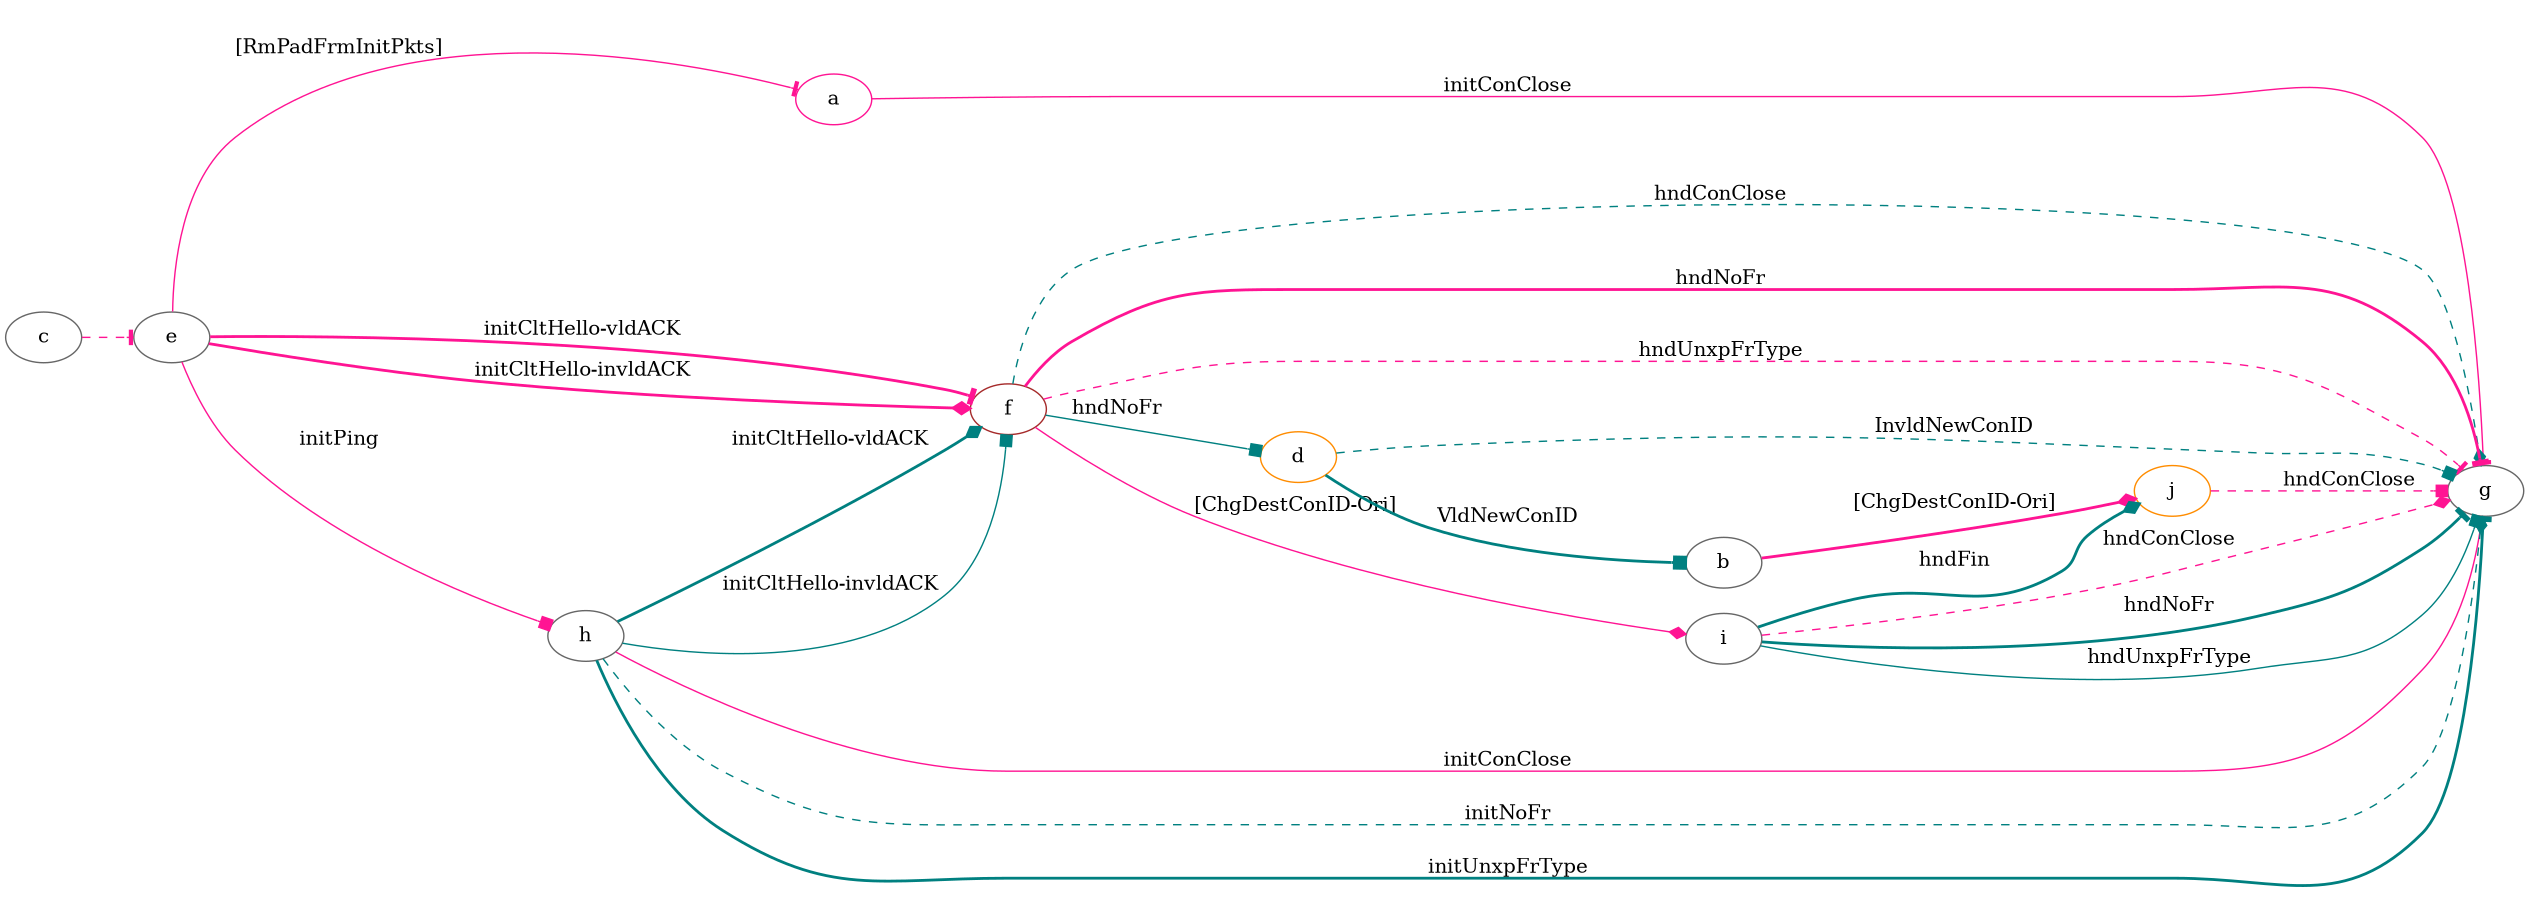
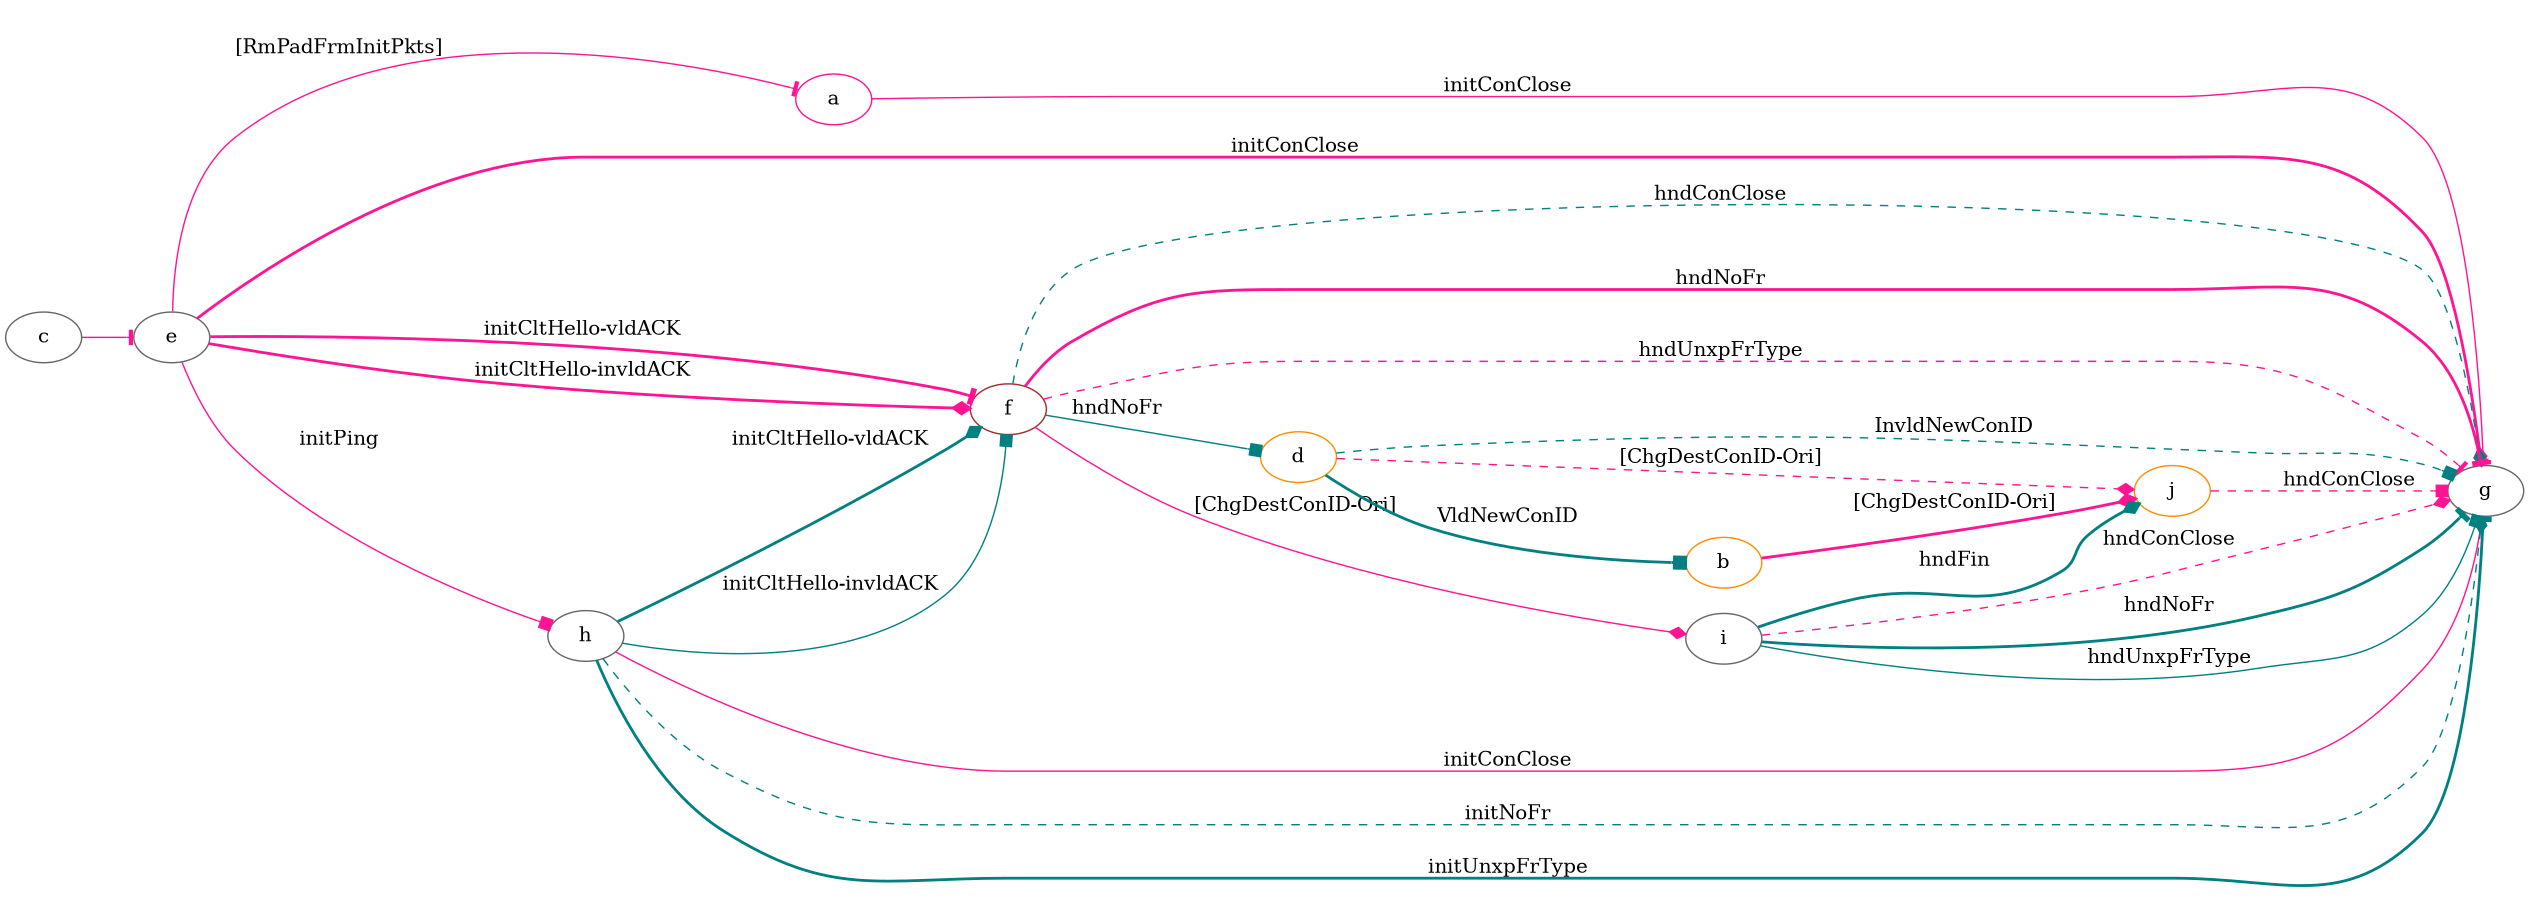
none -> (1414, 157)
(104, 337) -> (104, 337)
none -> (1727, 474)
(1724, 563) -> (1724, 563)
